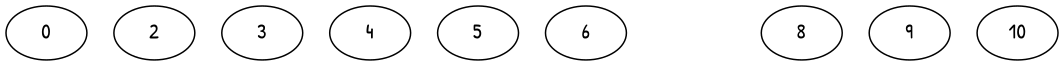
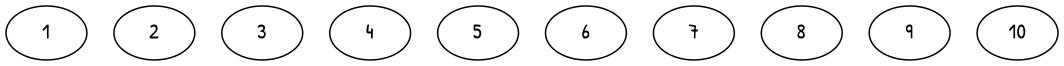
(46, 33) -> (46, 33)
none -> (694, 33)
